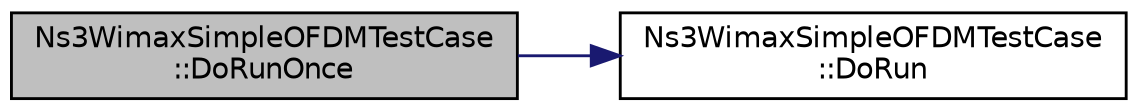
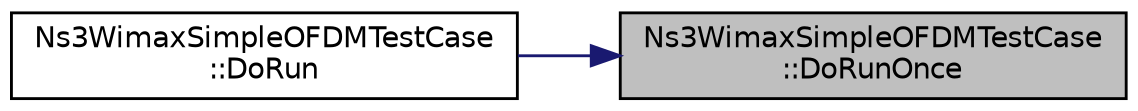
(554, 56) -> (554, 56)
